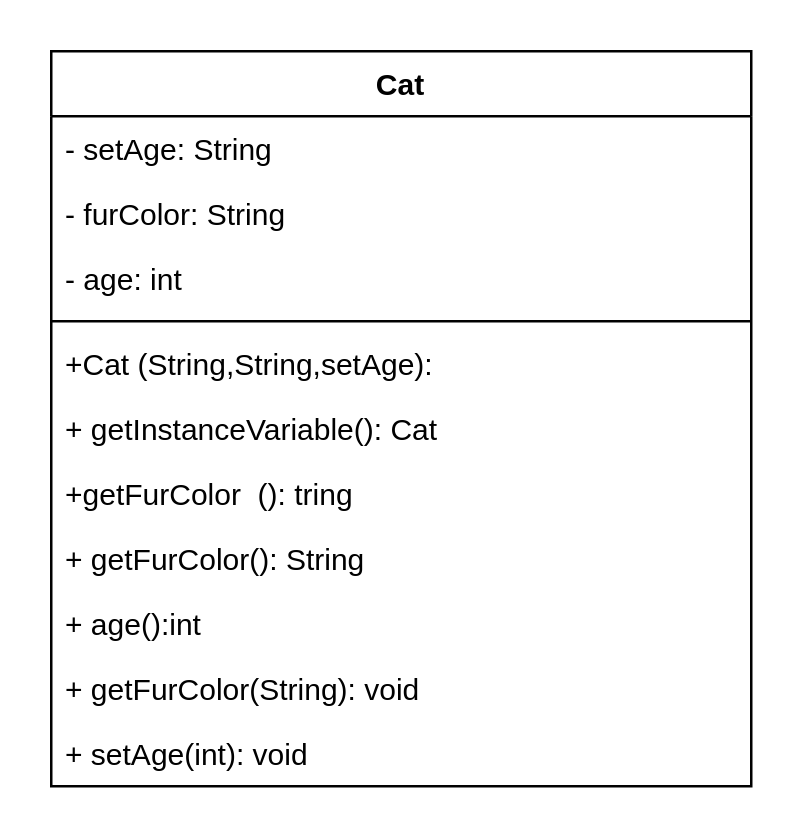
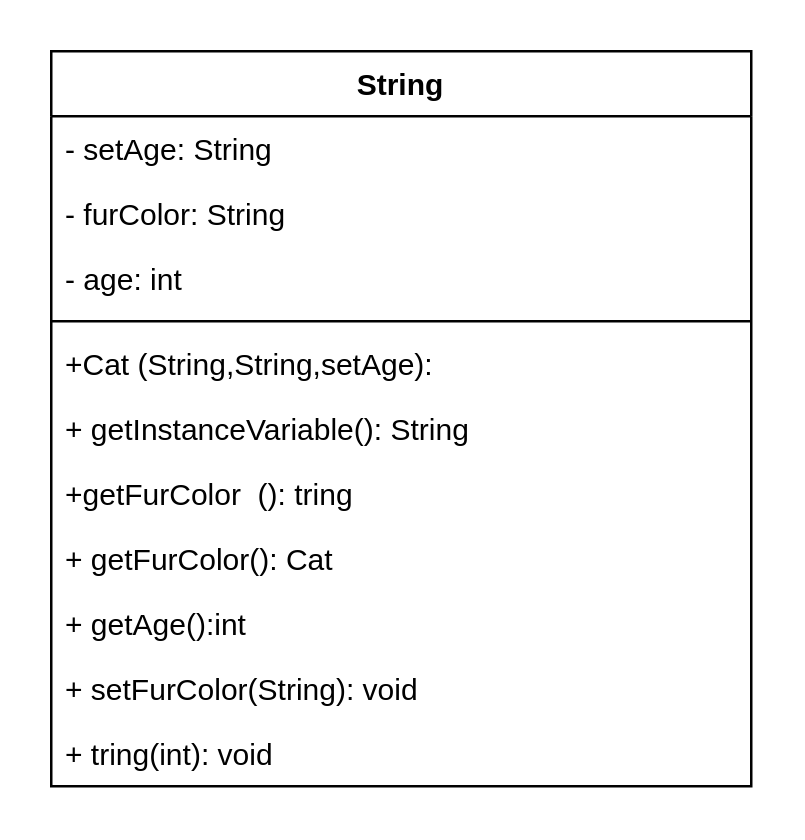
(400, 85) -> (400, 85)
(289, 430) -> (310, 430)
(247, 560) -> (225, 560)
(150, 625) -> (175, 625)
(276, 690) -> (276, 690)
(213, 755) -> (201, 755)
